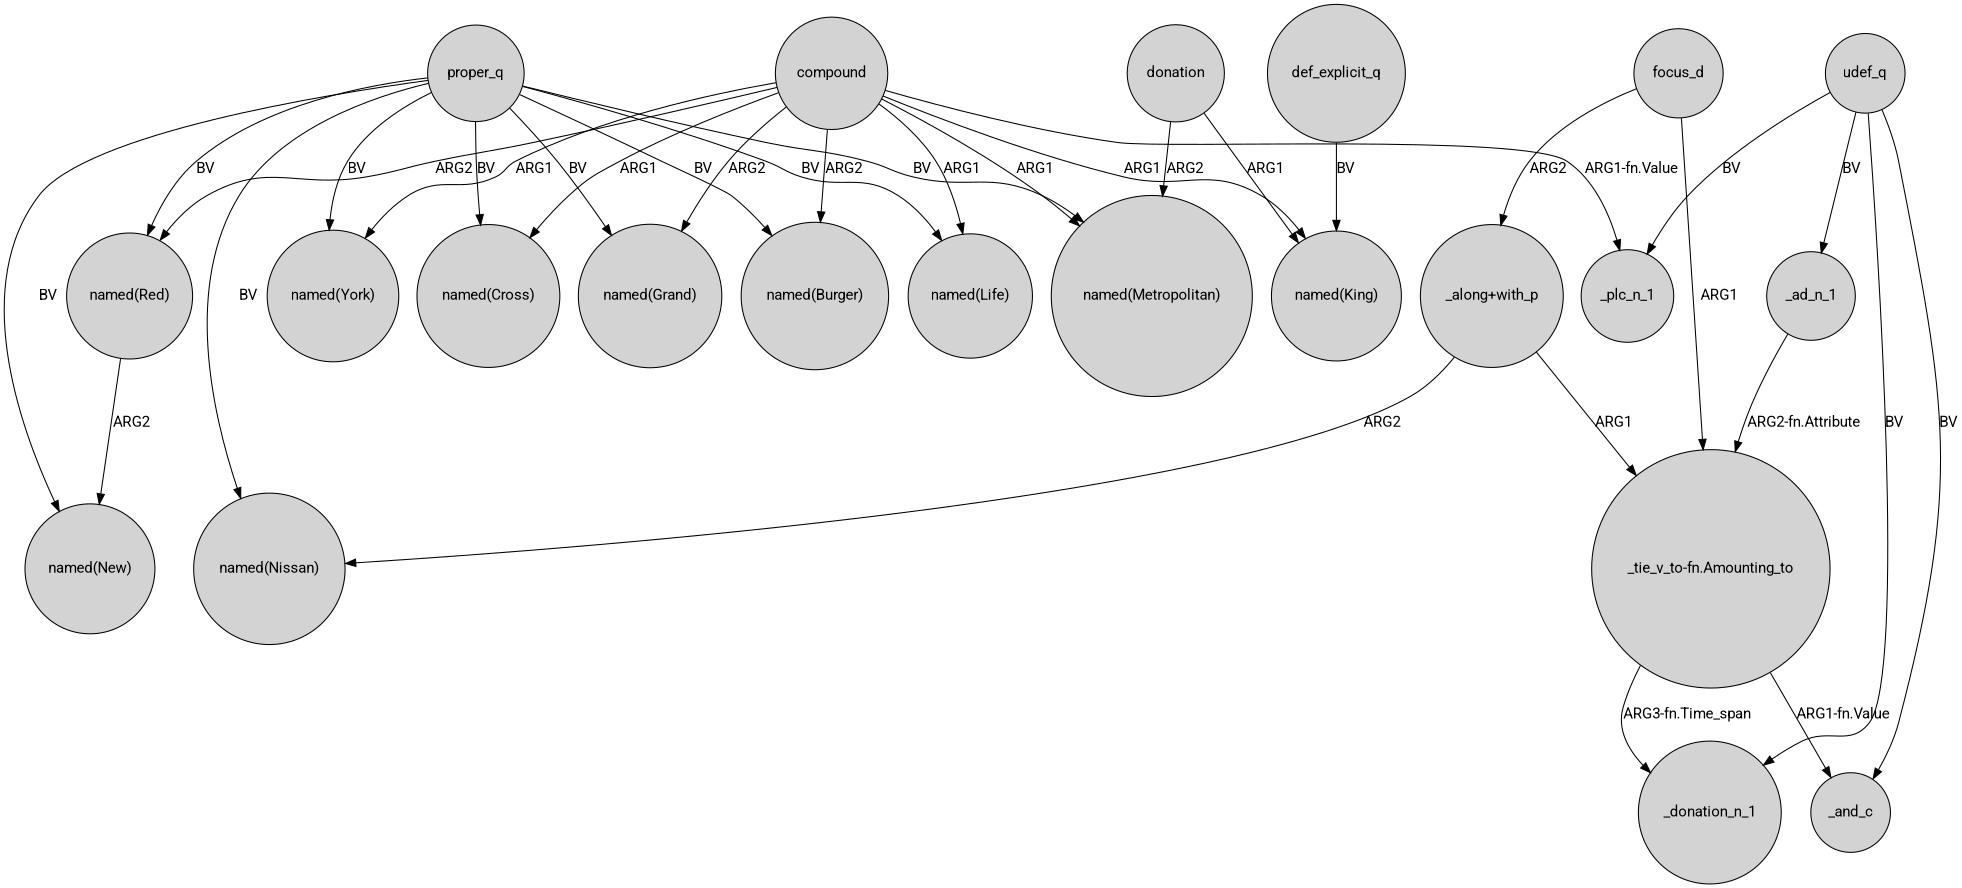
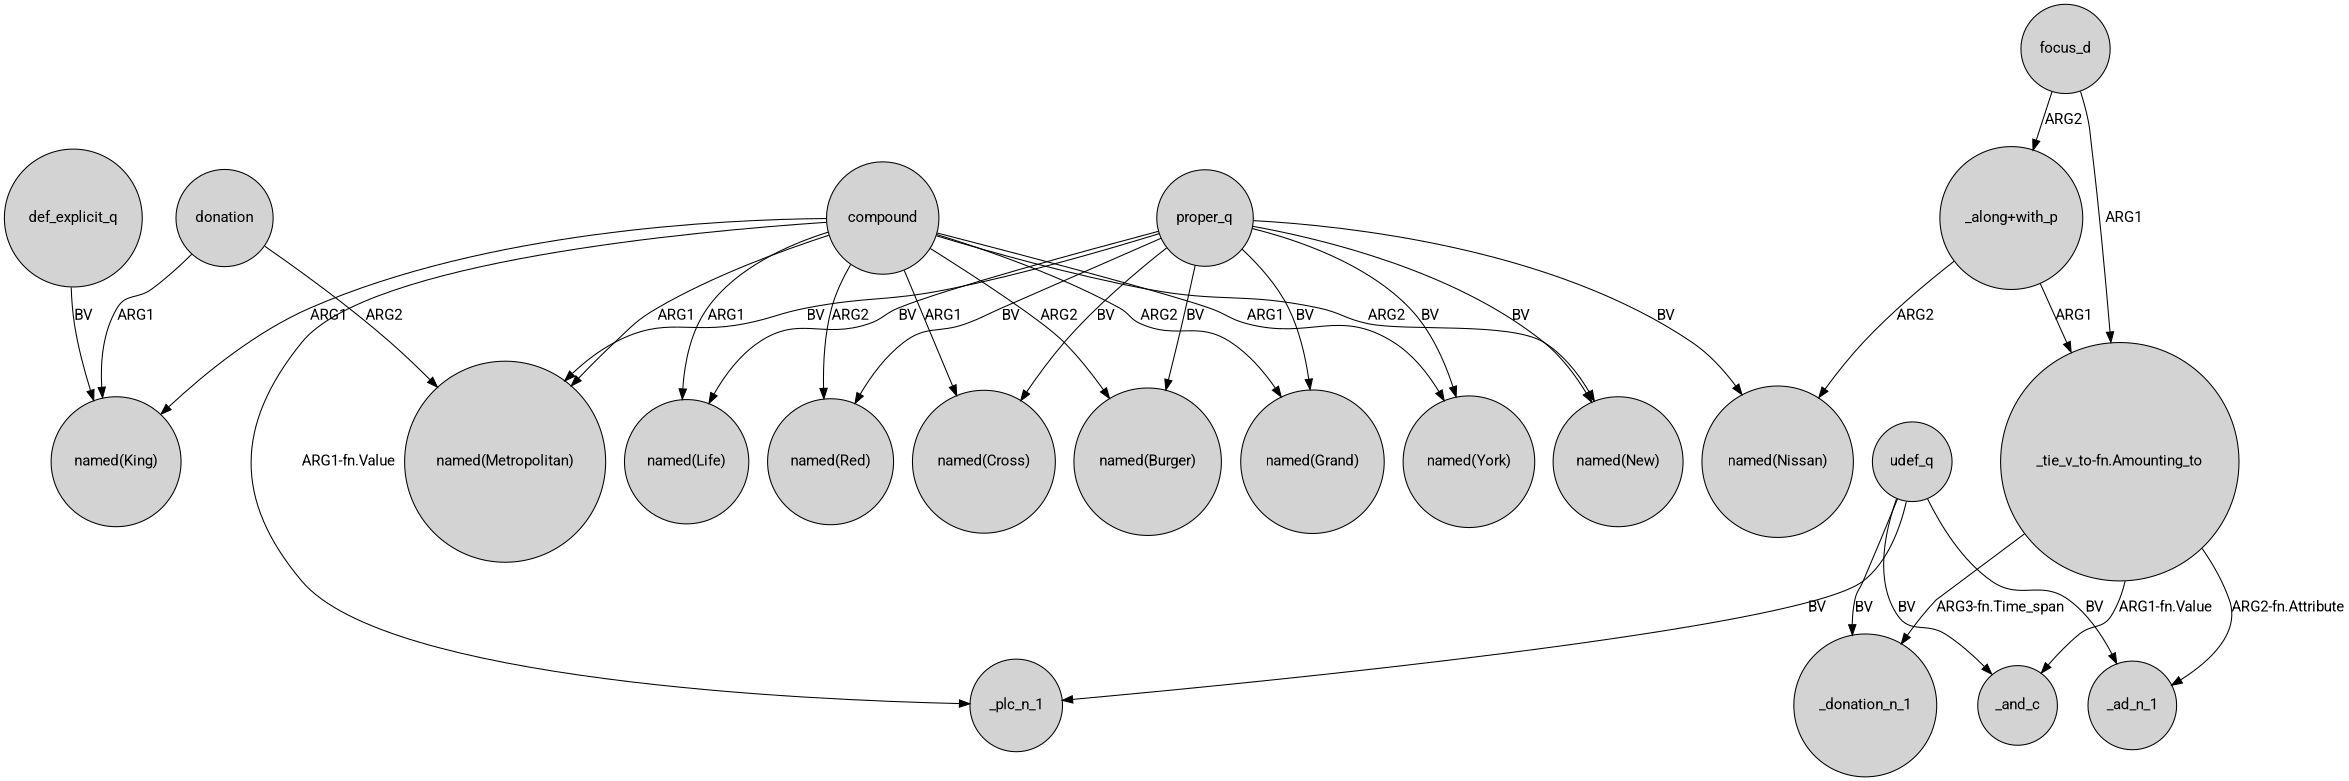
(1760, 386) -> (2231, 621)
(111, 426) -> (1273, 301)
